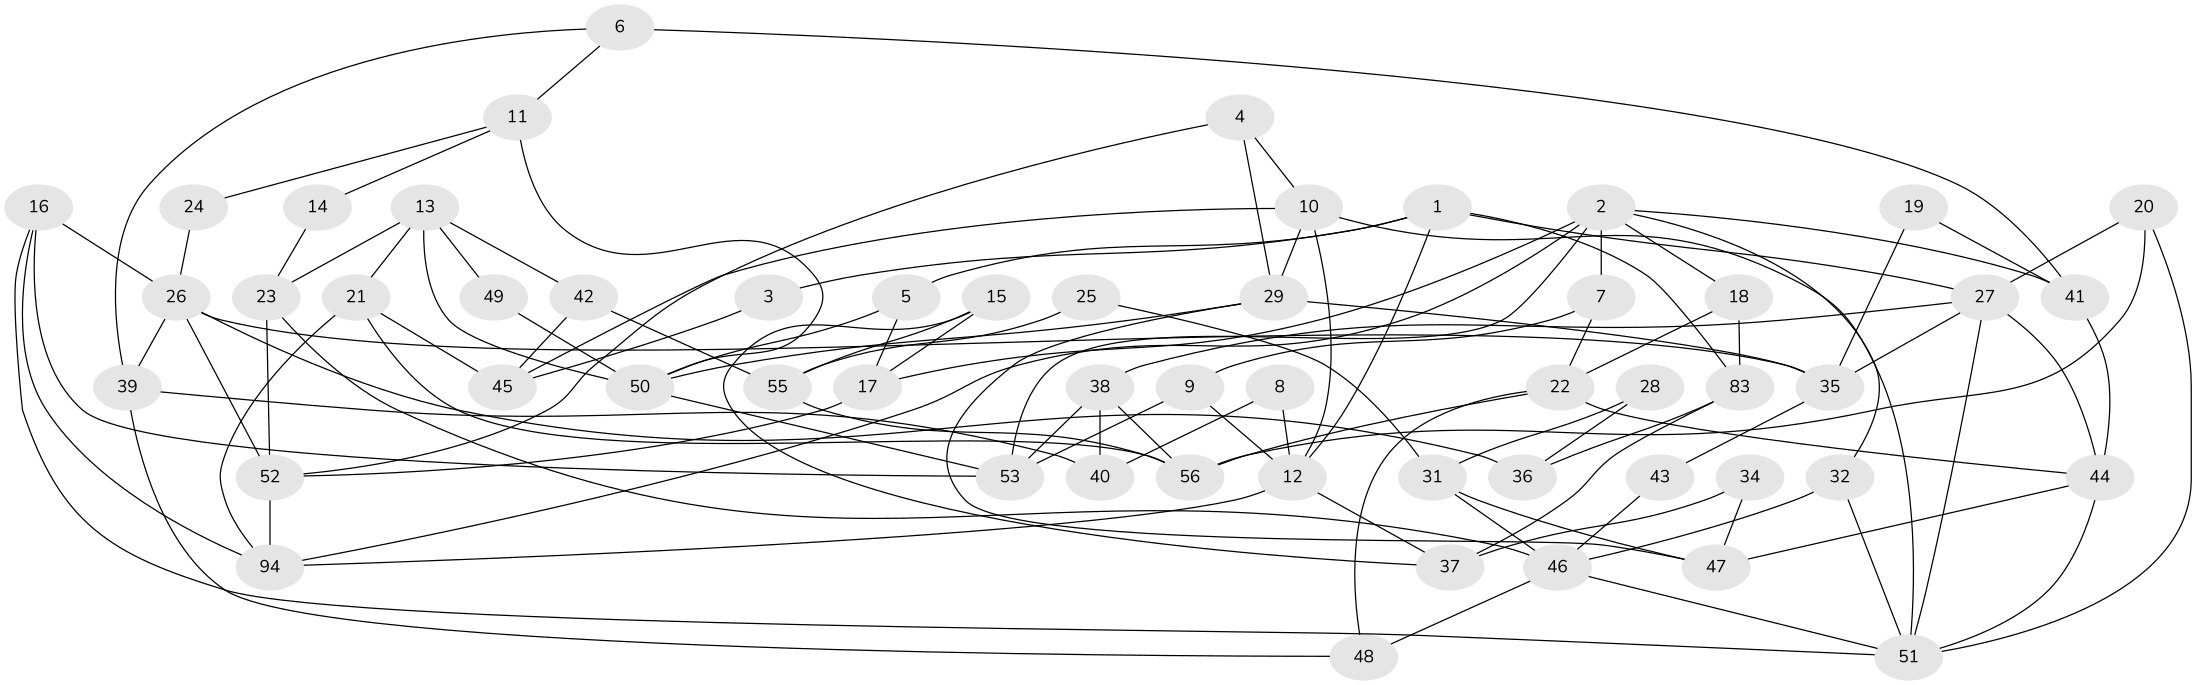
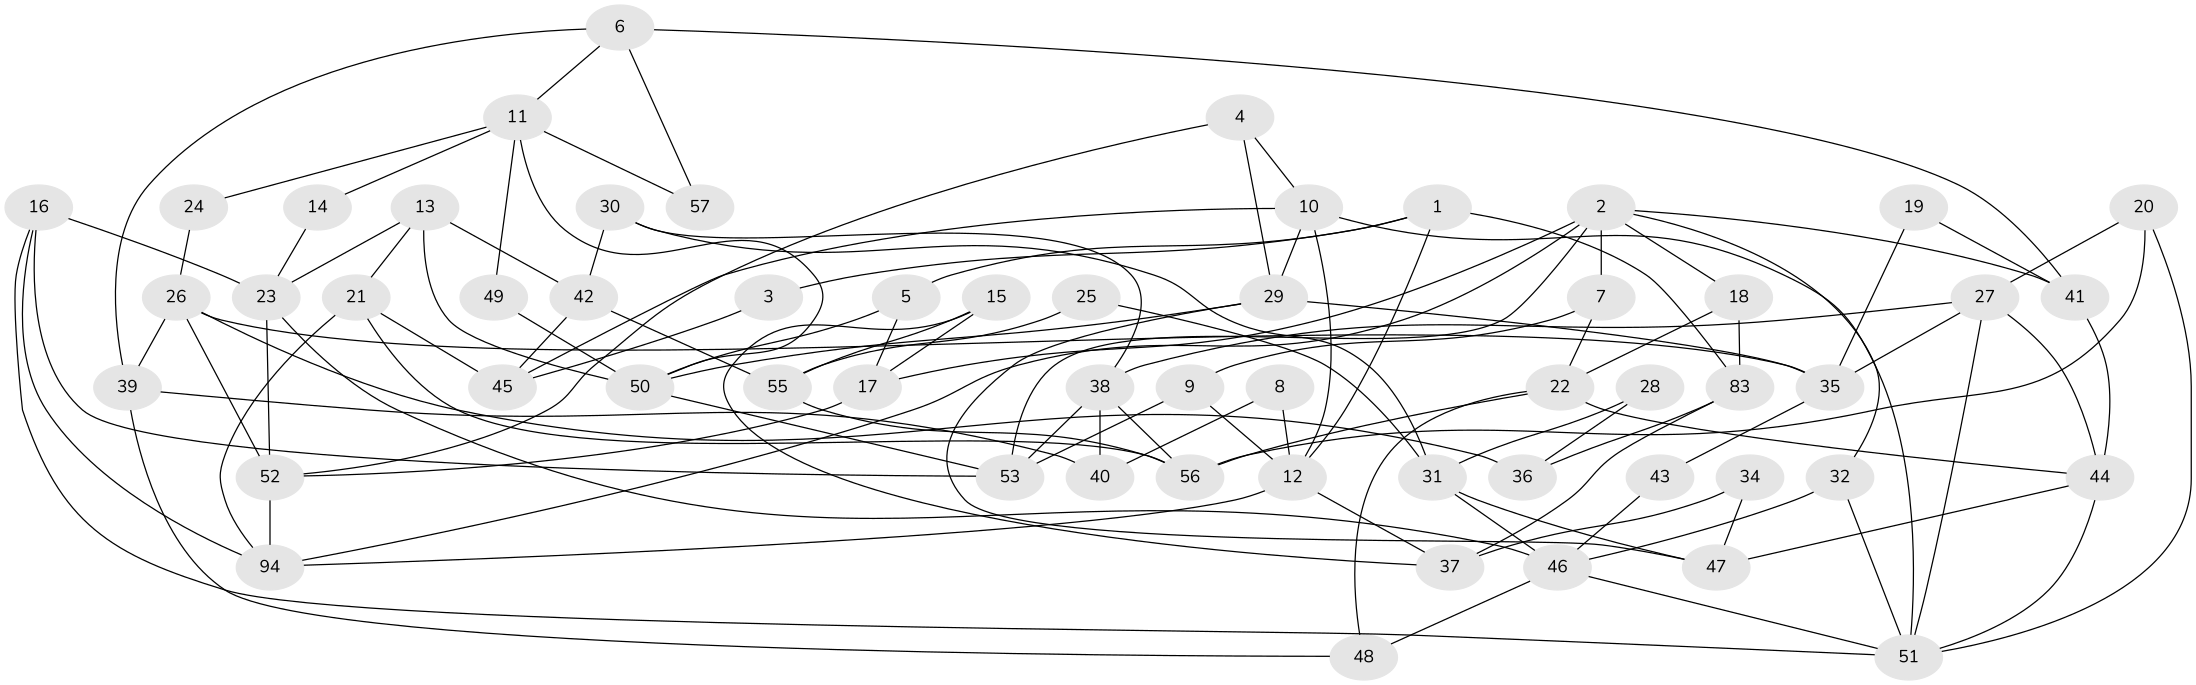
none -> (610, 208)
none -> (700, 208)
(108, 253) -> (155, 249)
(459, 253) -> (506, 207)
(1785, 259) -> none
